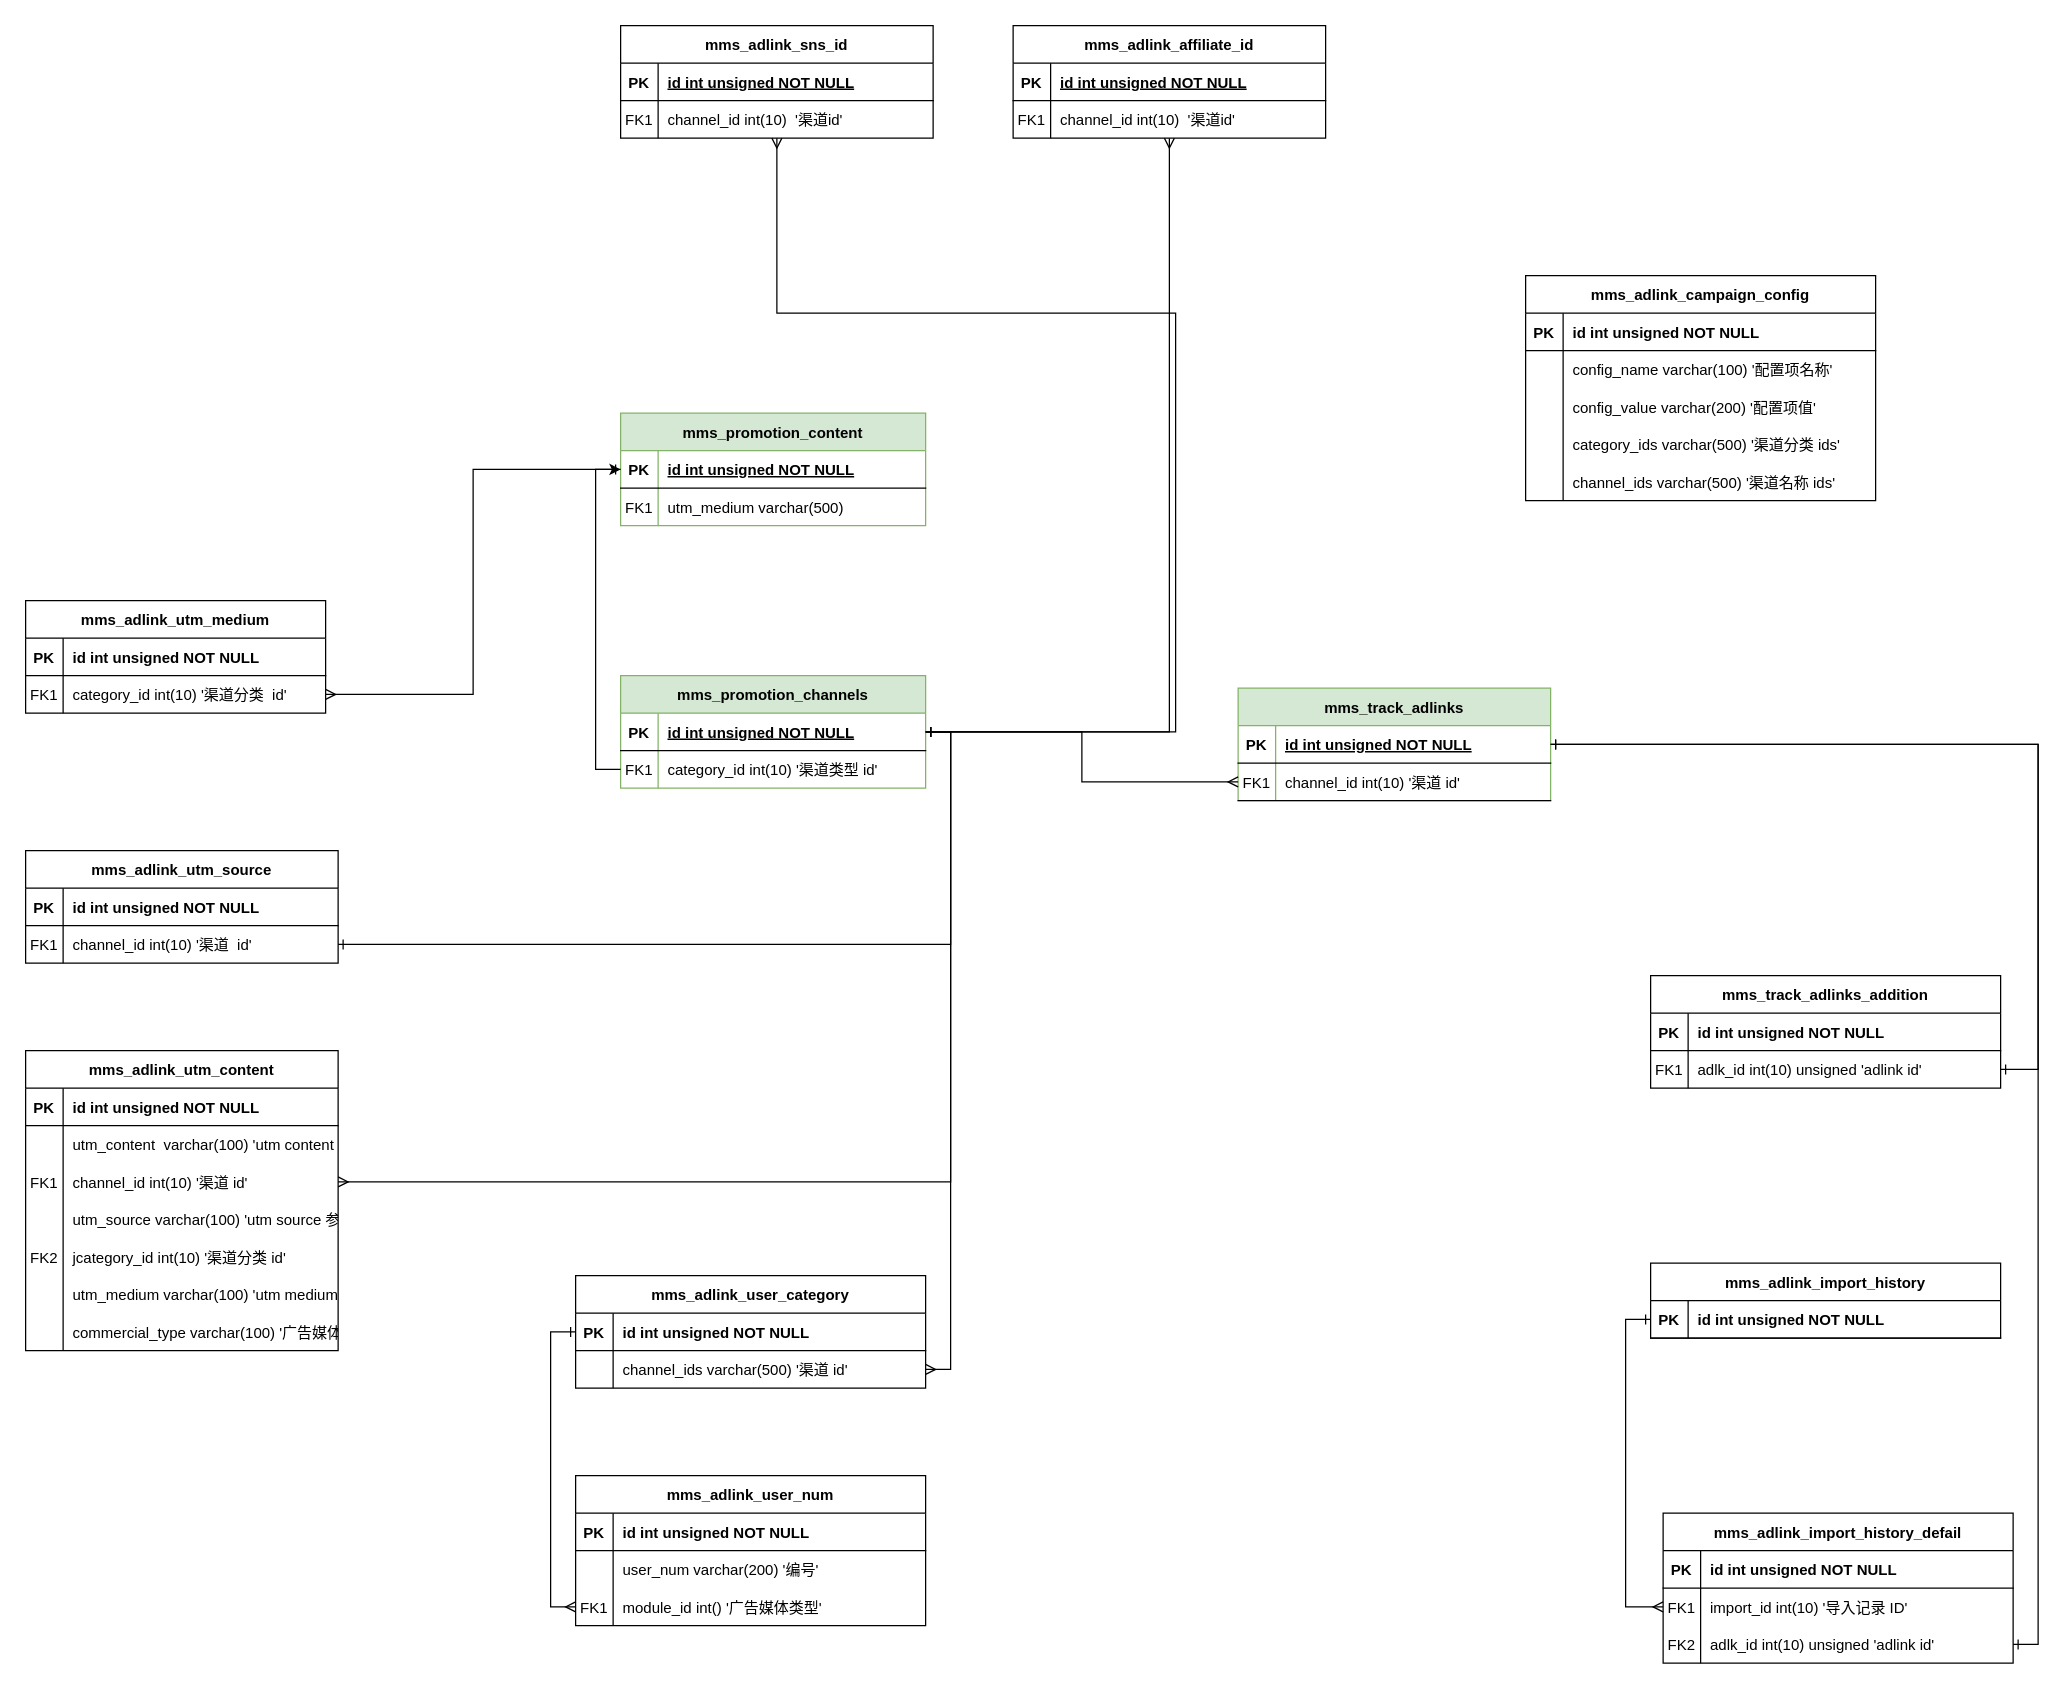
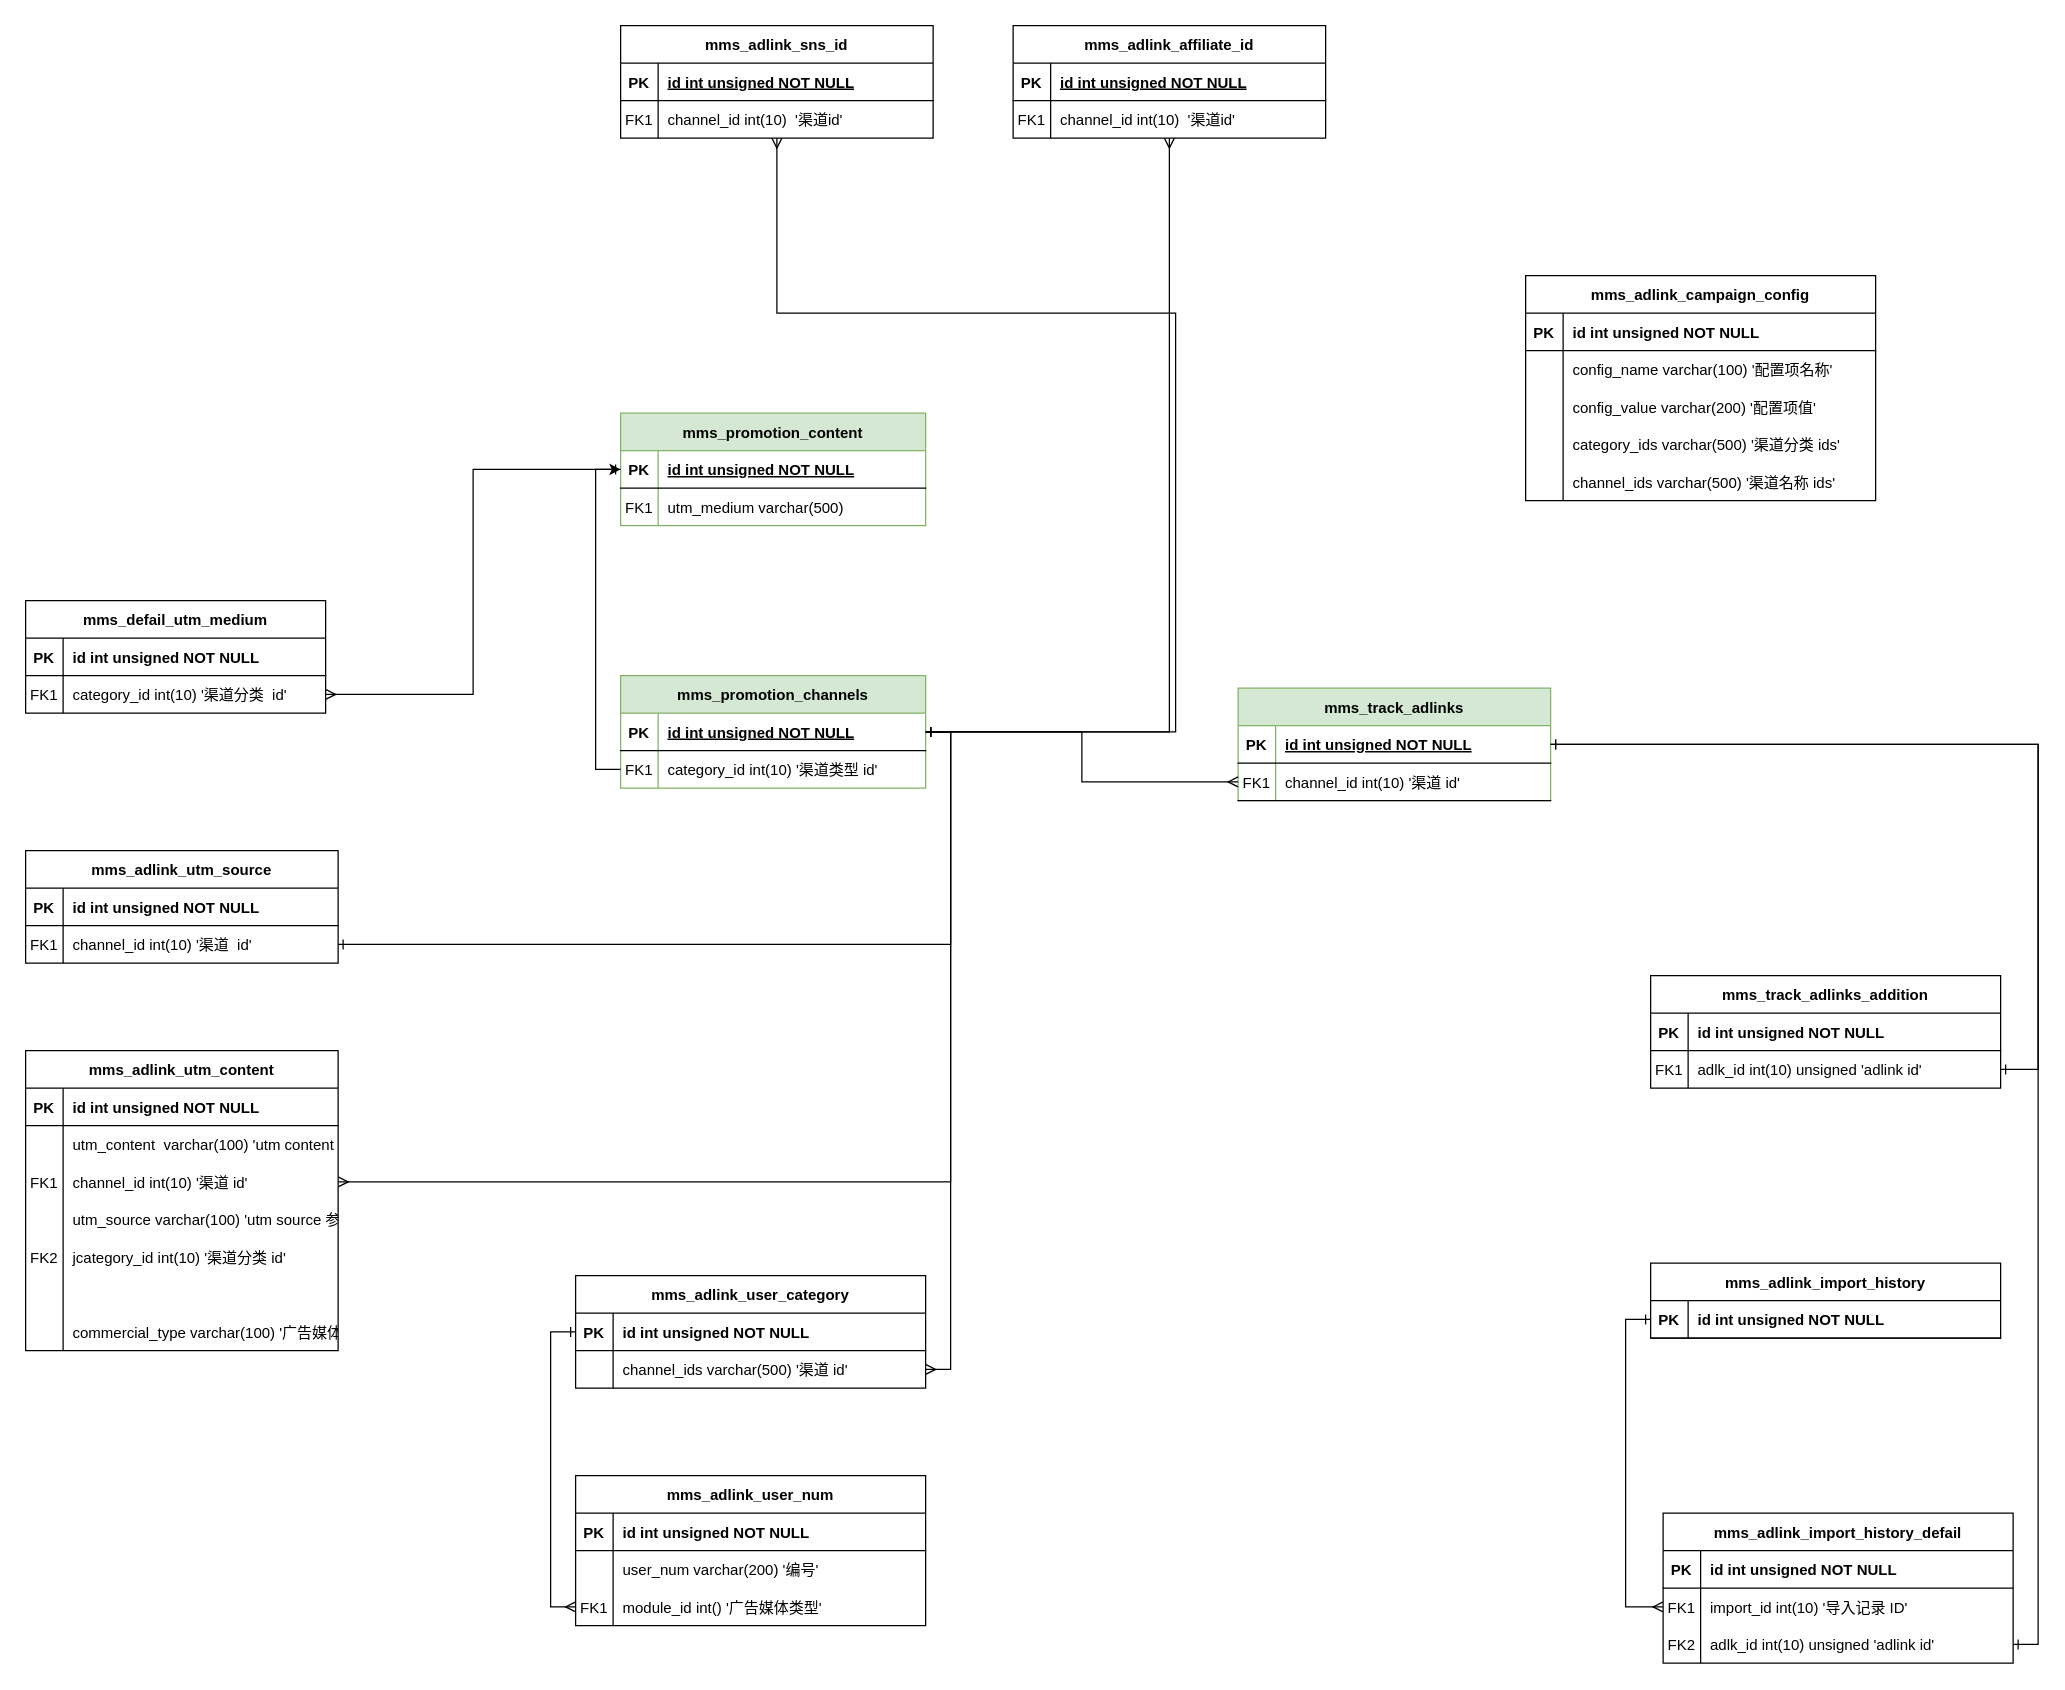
(175, 620) -> (175, 620)
(201, 1294) -> none
